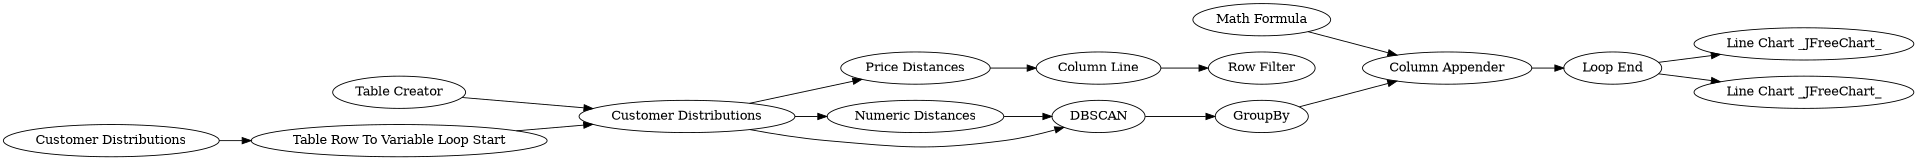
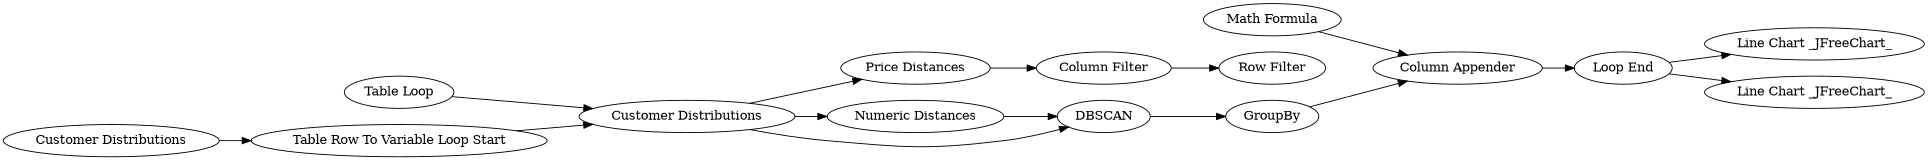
(1099, 68) -> (1104, 68)
(399, 92) -> (399, 92)
